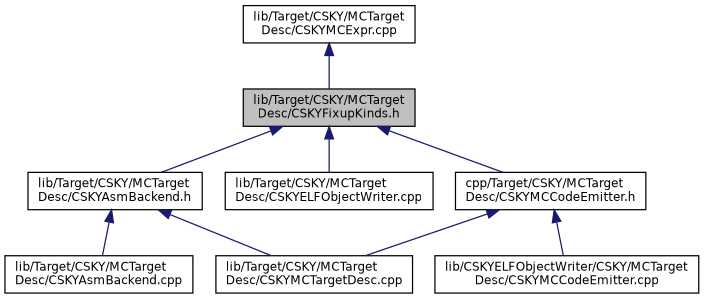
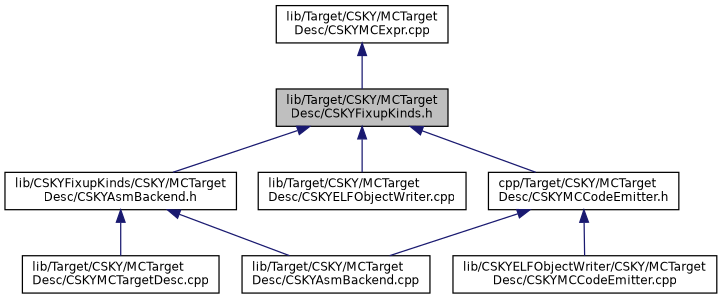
(115, 191) -> (121, 191)
(426, 235) -> (454, 235)
